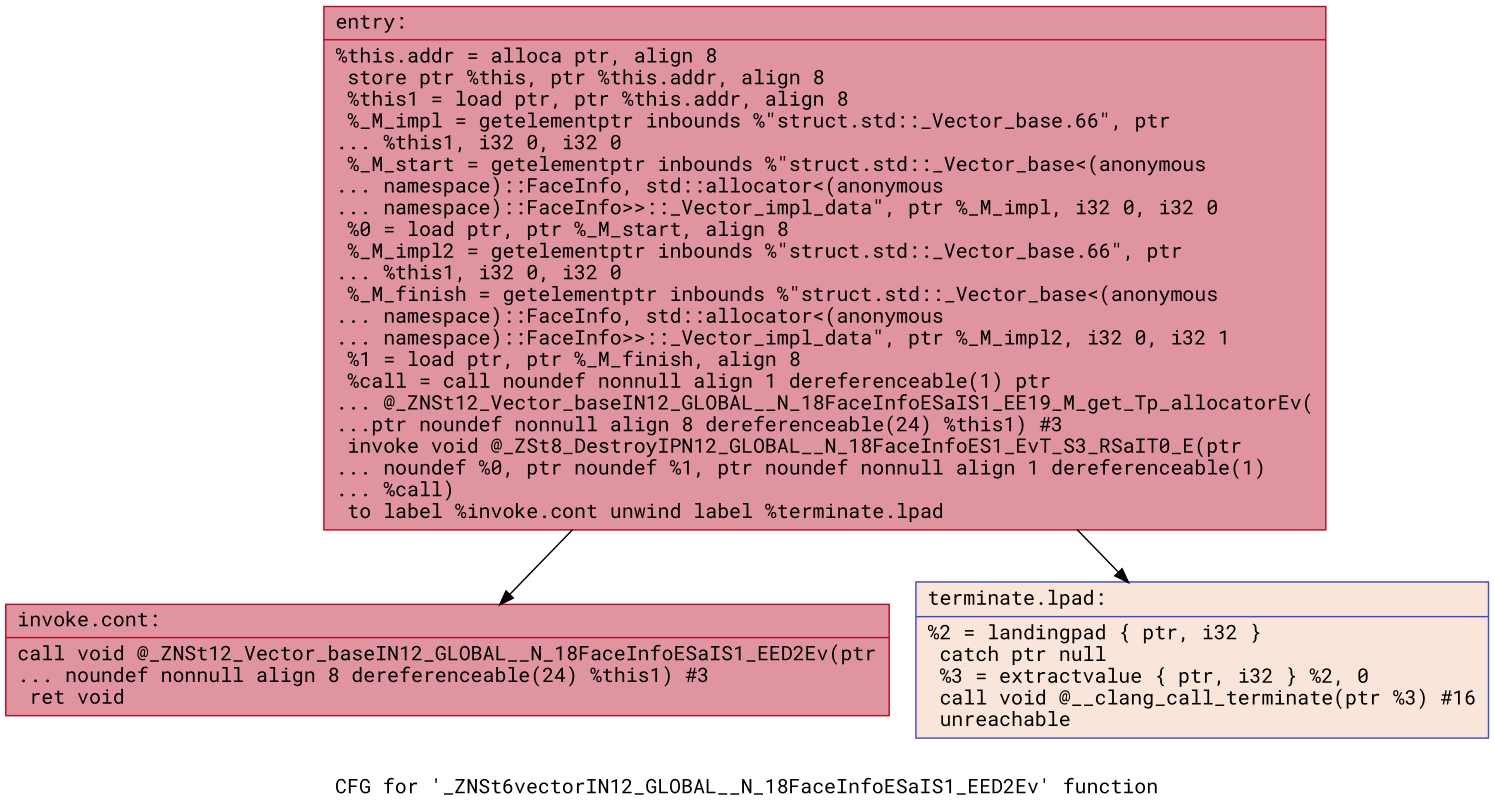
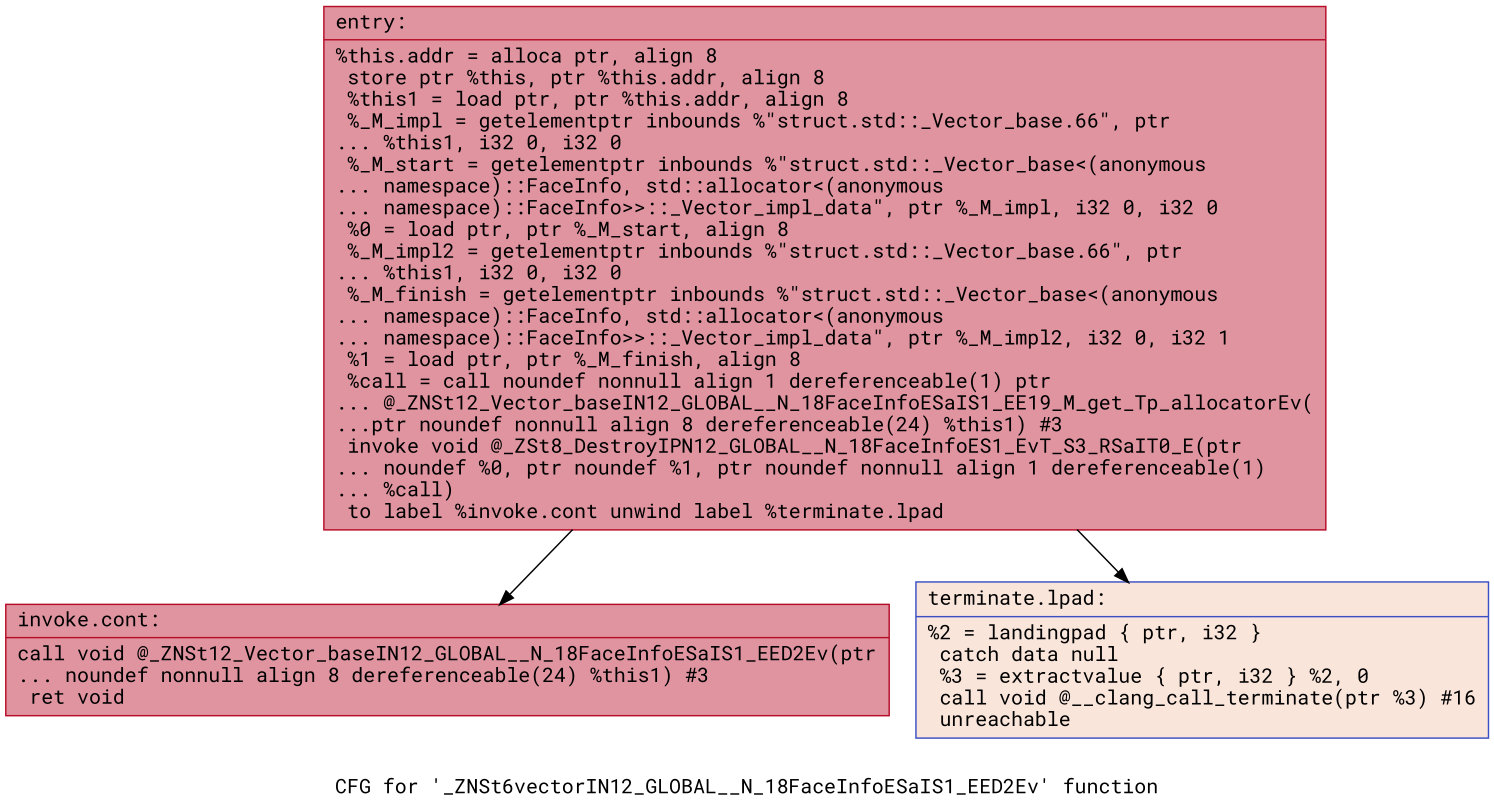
(1017, 655) -> (1024, 655)
